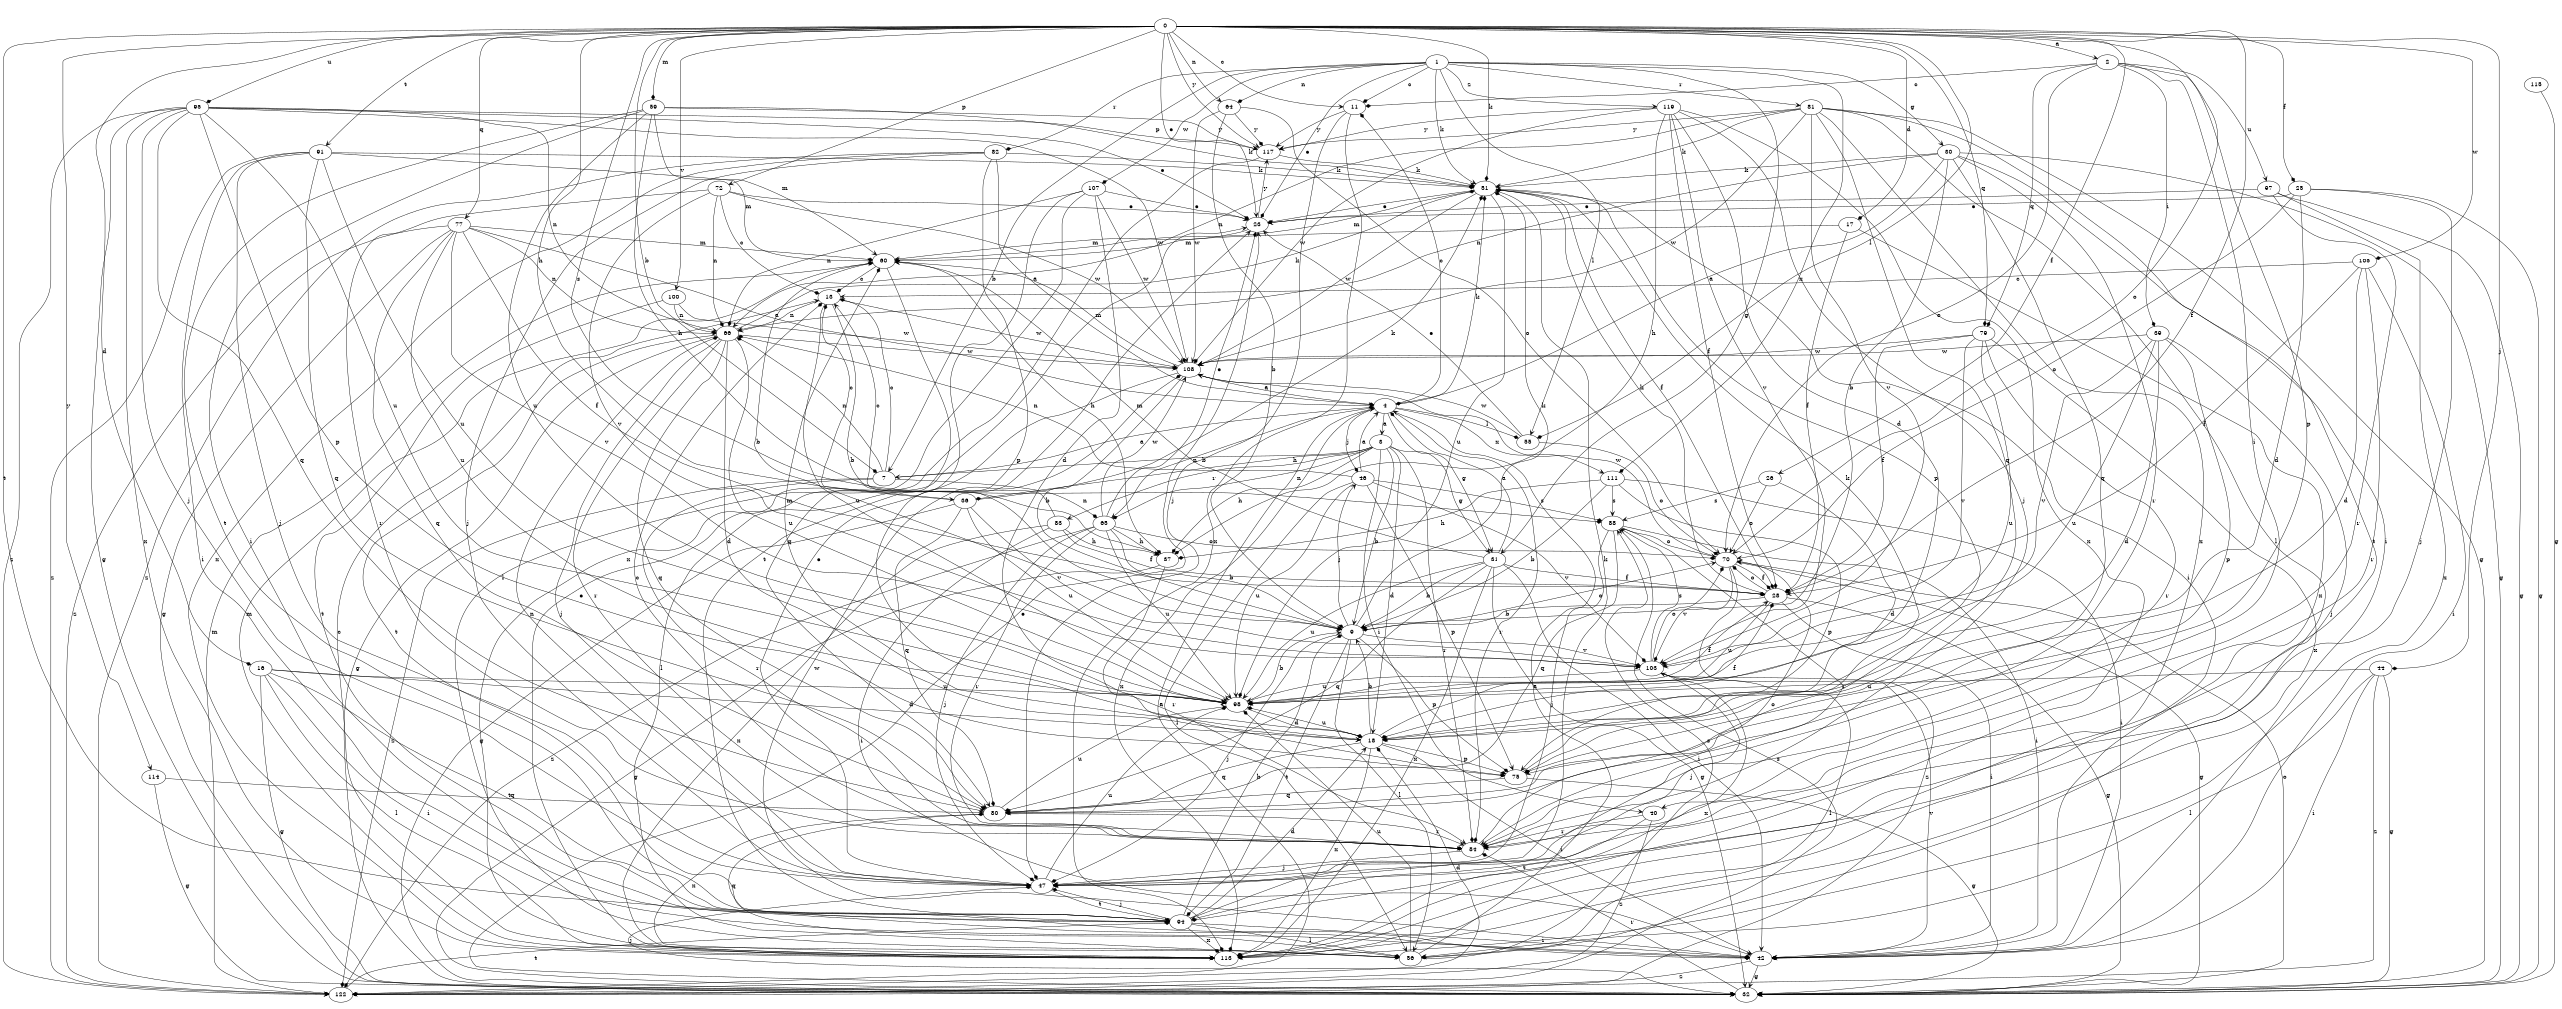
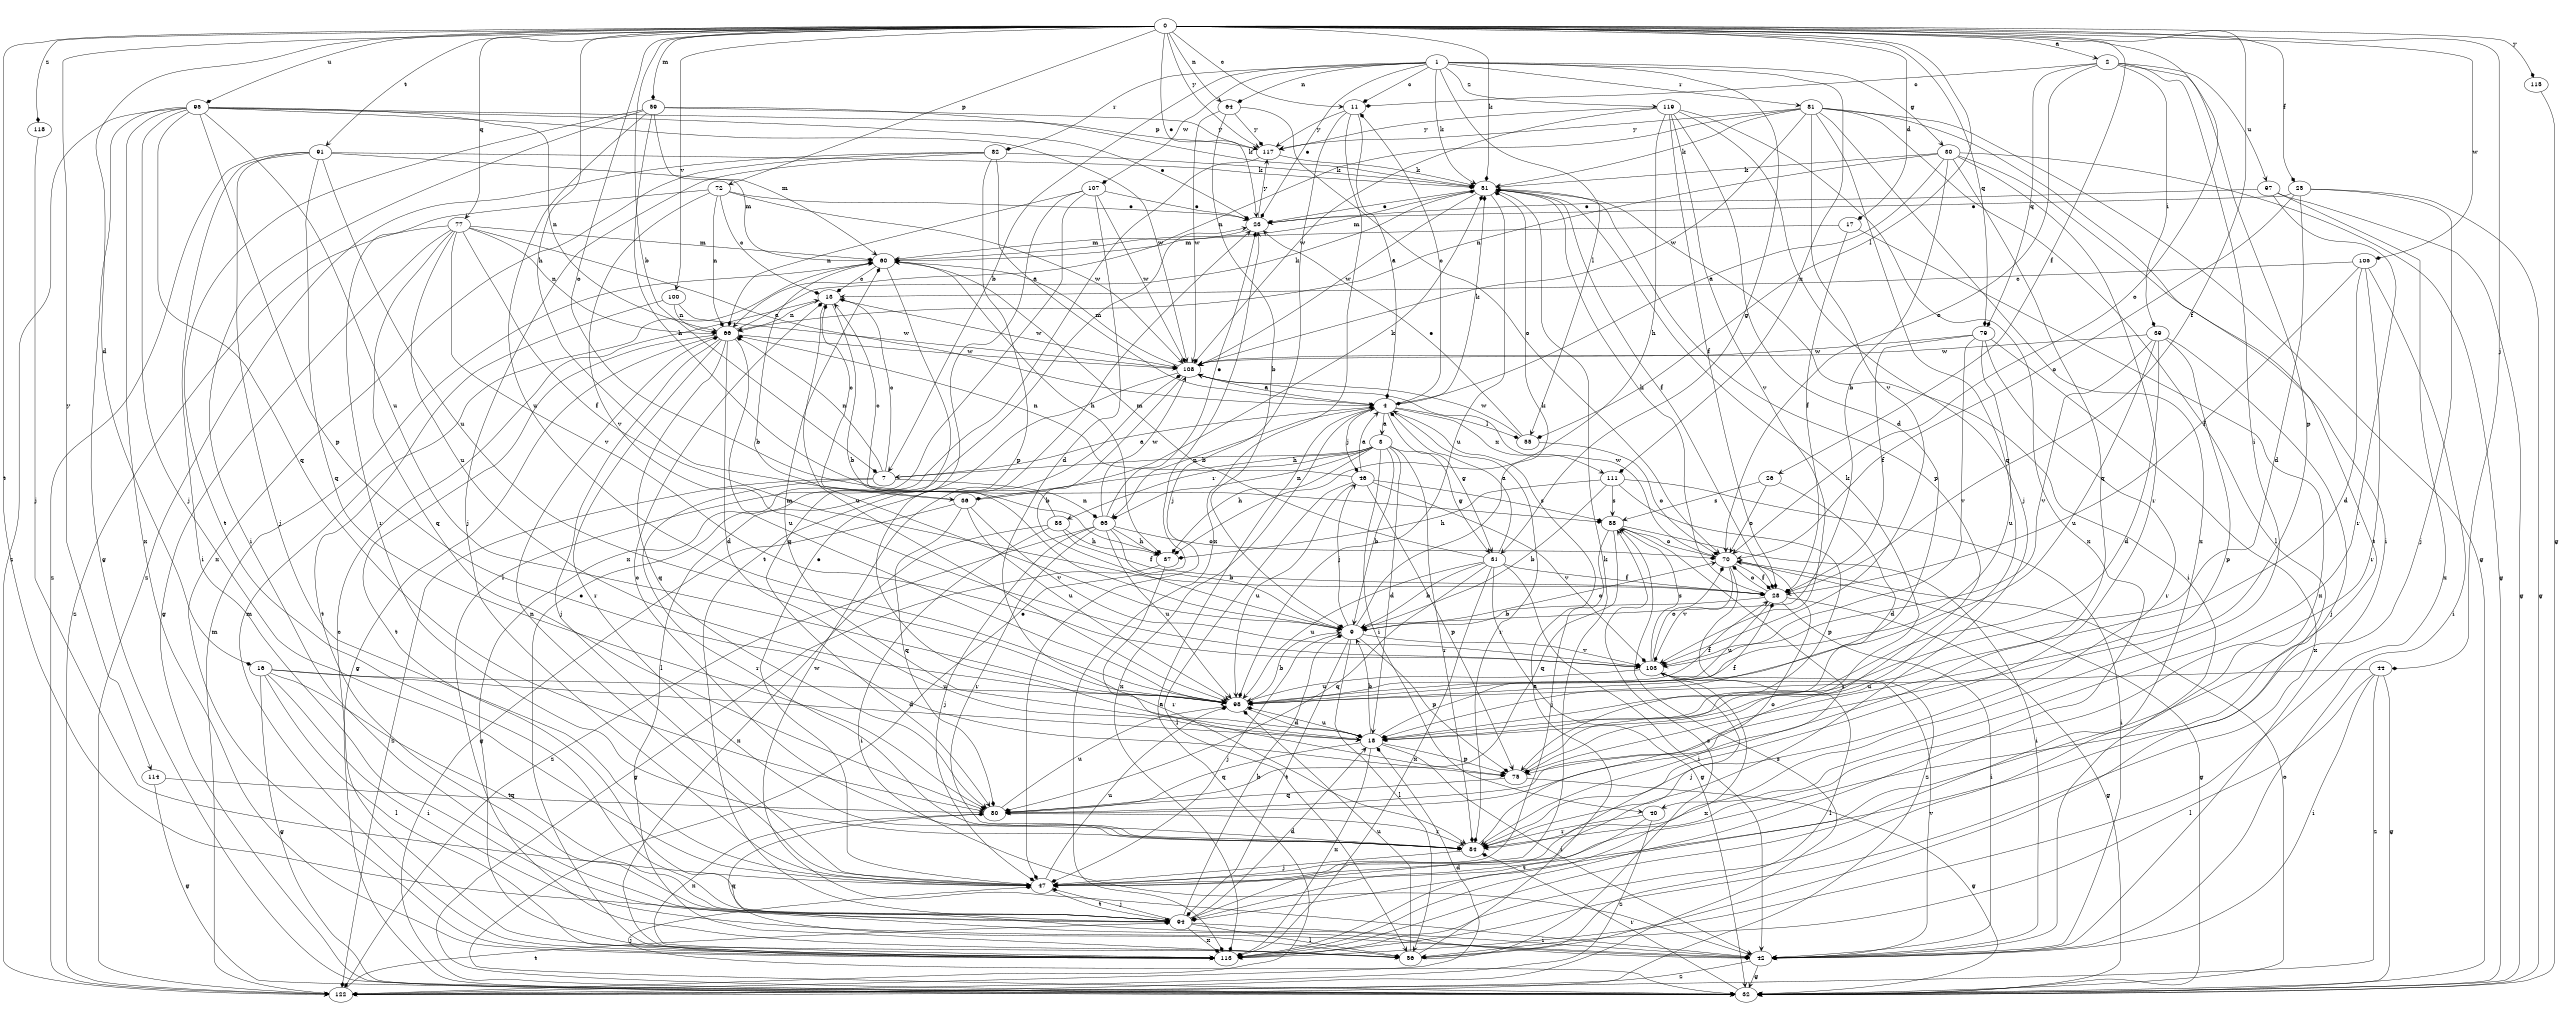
none -> (2068, 29)
none -> (40, 130)
none -> (1386, 242)
(579, 279) -> (579, 279)
(1470, 870) -> (1470, 870)
